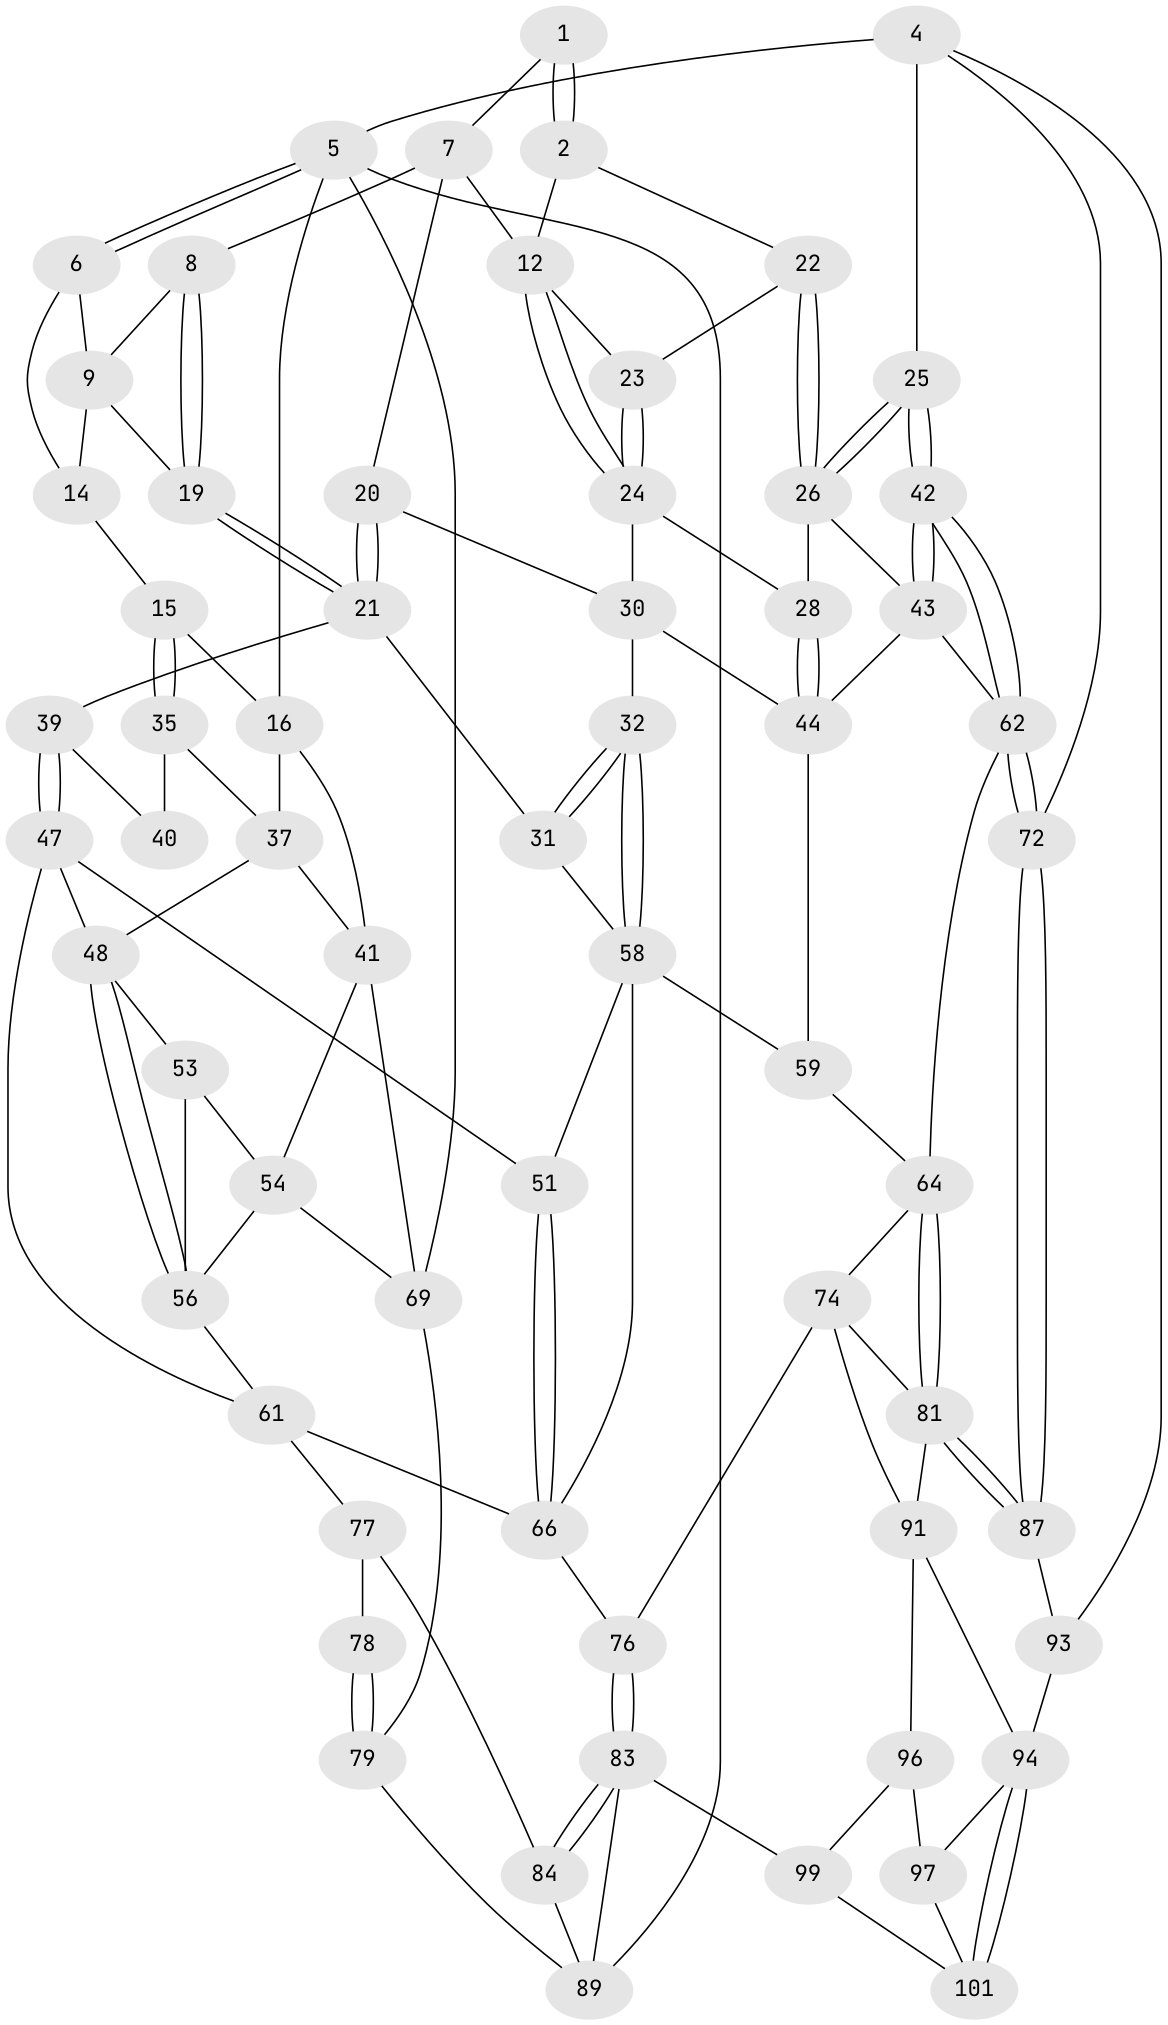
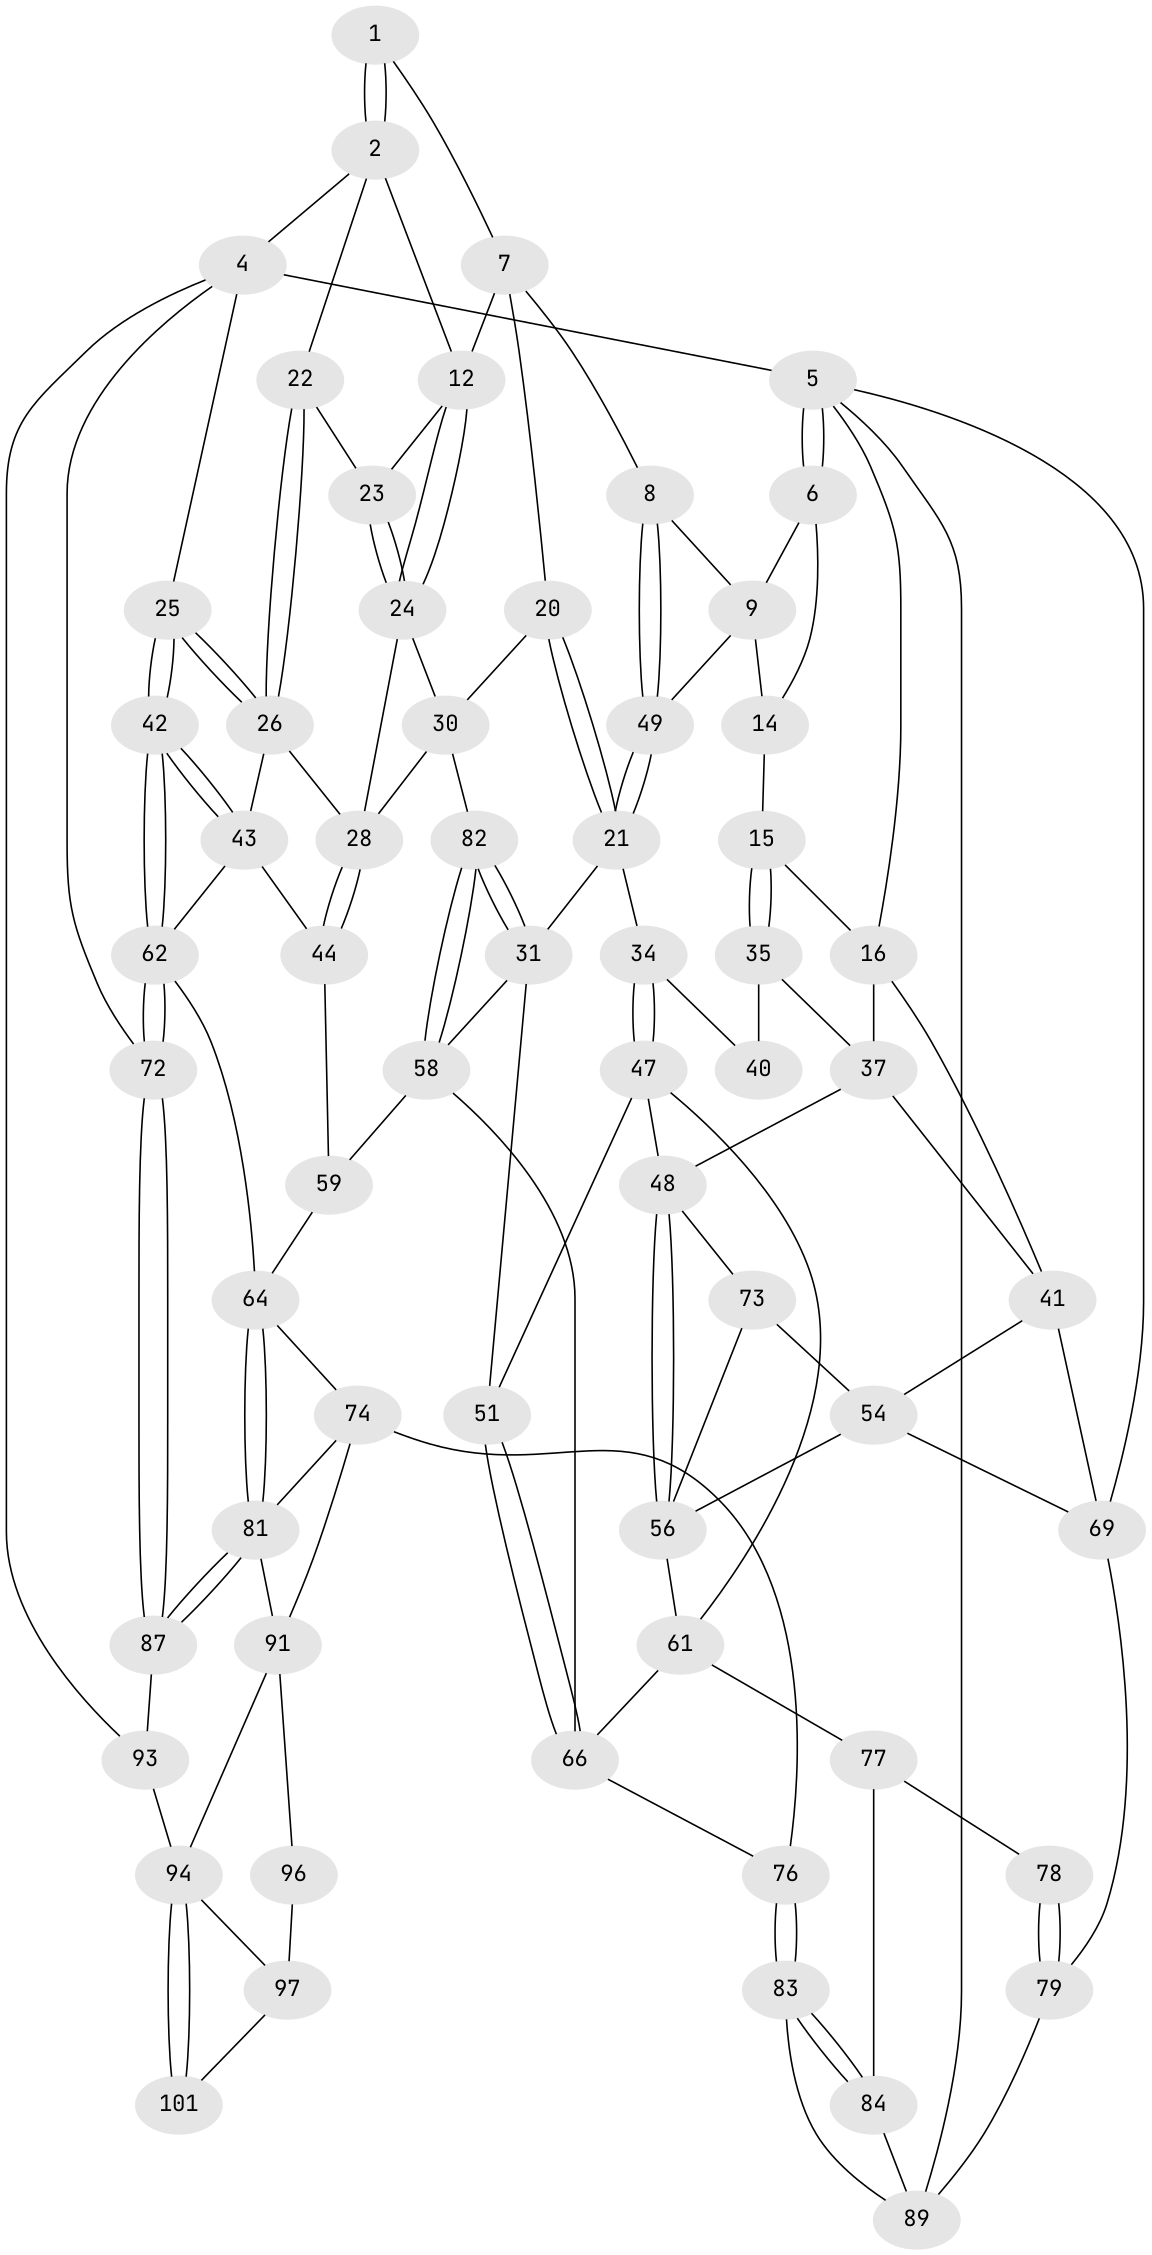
none -> (309, 208)
(192, 495) -> (650, 725)
(709, 660) -> (402, 783)
(50, 725) -> (644, 955)
(632, 725) -> (474, 840)
(185, 1070) -> (752, 1300)
(589, 1070) -> (508, 1185)
(808, 1875) -> none
